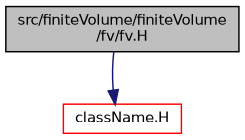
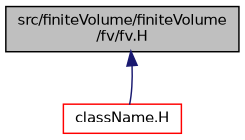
(113, 71) -> (132, 85)
